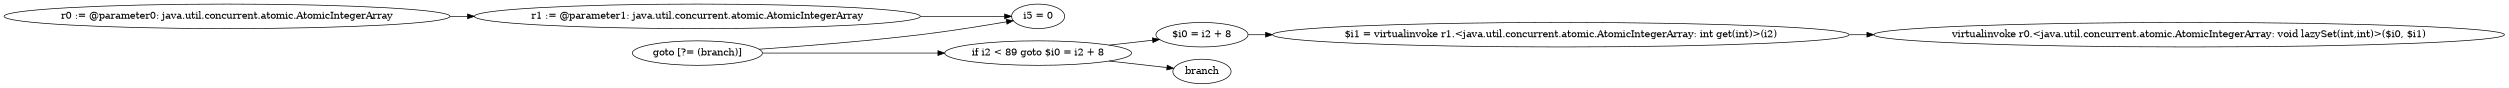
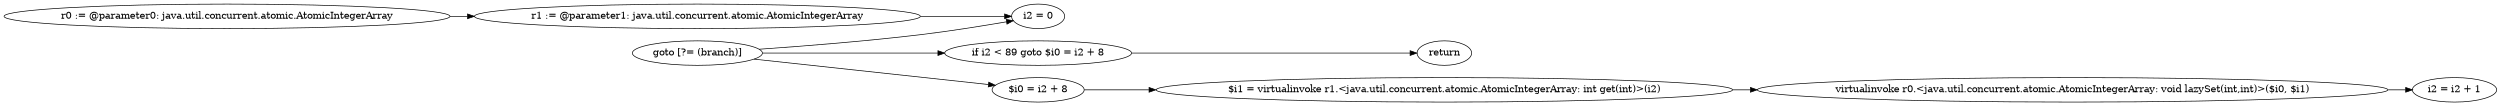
(1038, 16) -> (1038, 16)
(1131, 43) -> (871, 72)
(1202, 71) -> (1444, 53)
none -> (2454, 90)
